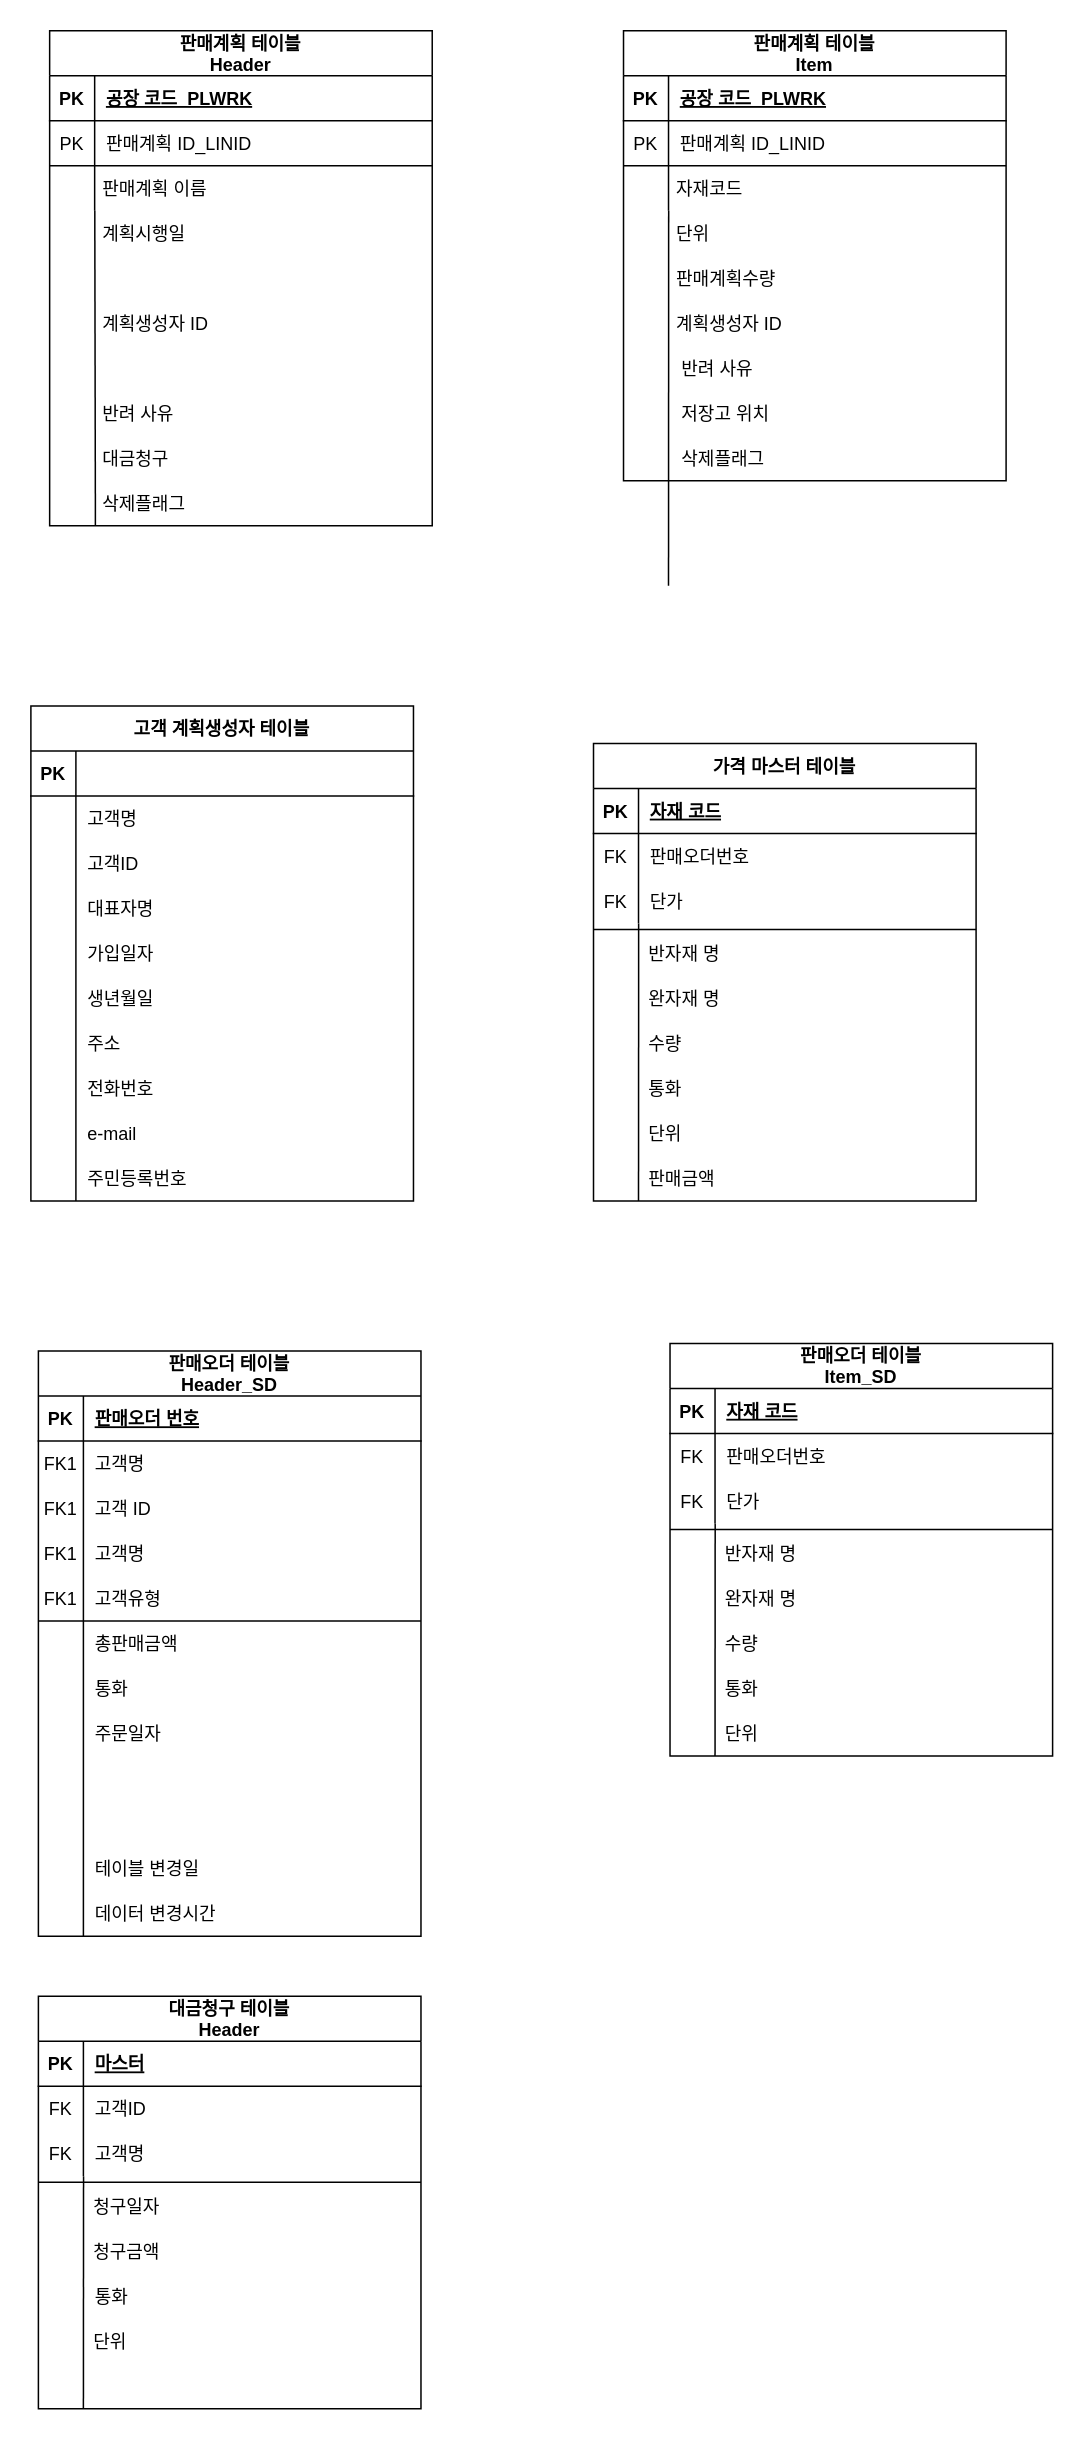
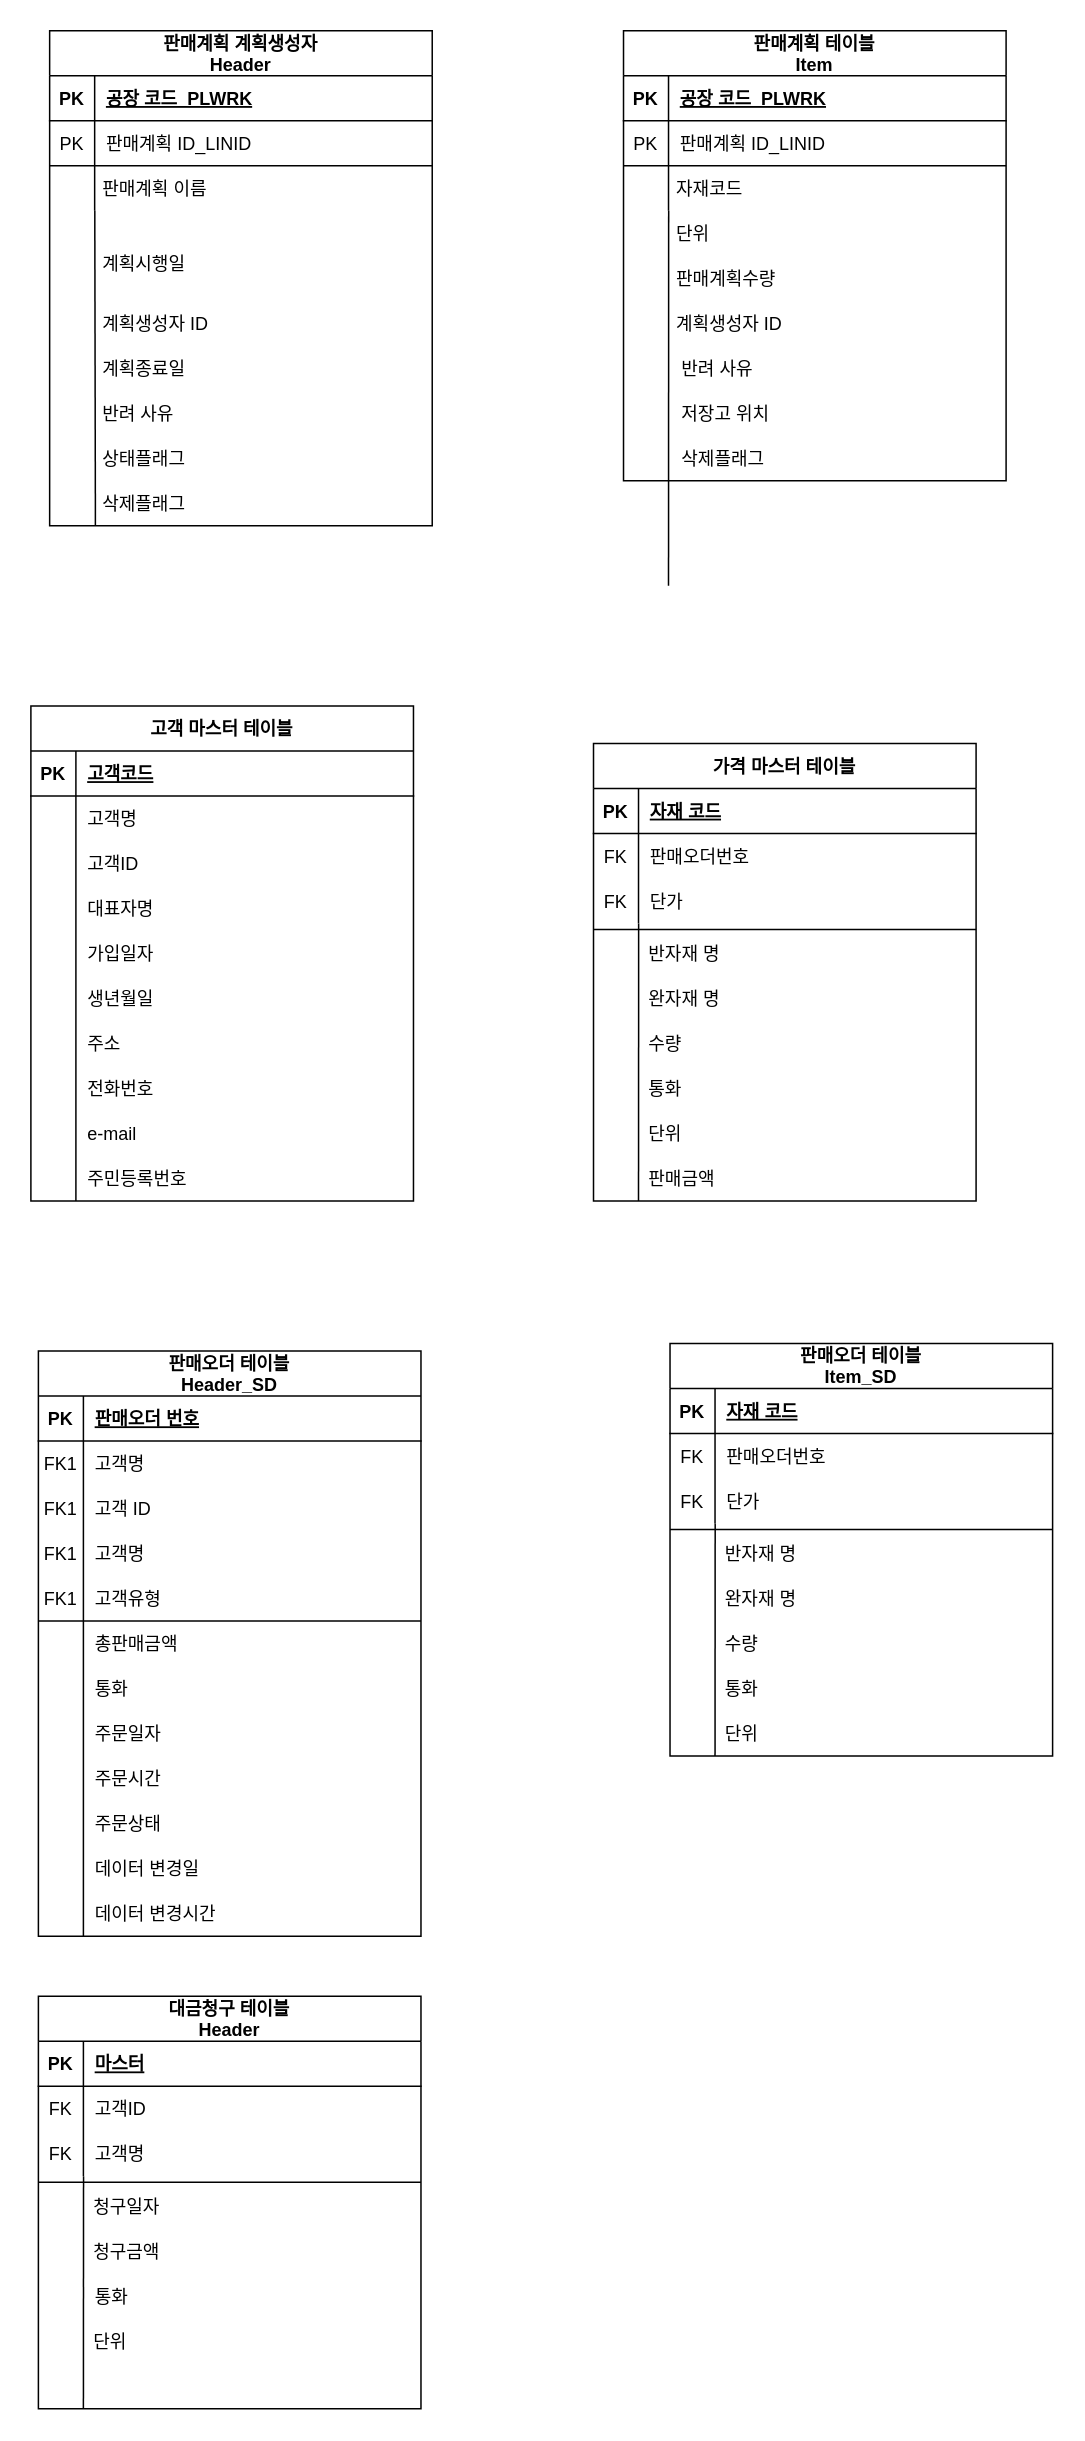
(240, 44) -> (240, 44)
(256, 233) -> (256, 263)
none -> (256, 368)
(138, 459) -> (147, 459)
(221, 729) -> (221, 729)
none -> (245, 773)
none -> (248, 1778)
none -> (248, 1823)
(151, 1869) -> (151, 1869)
